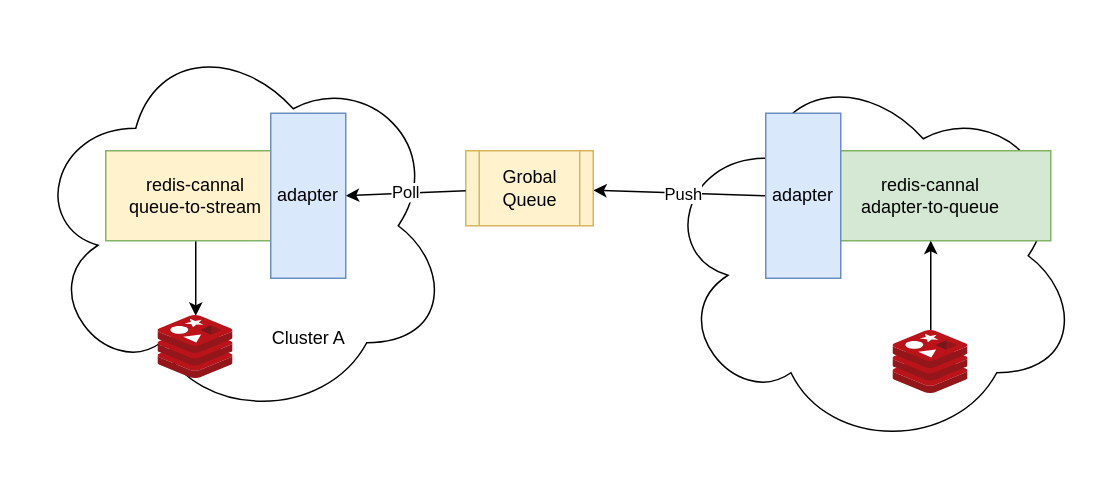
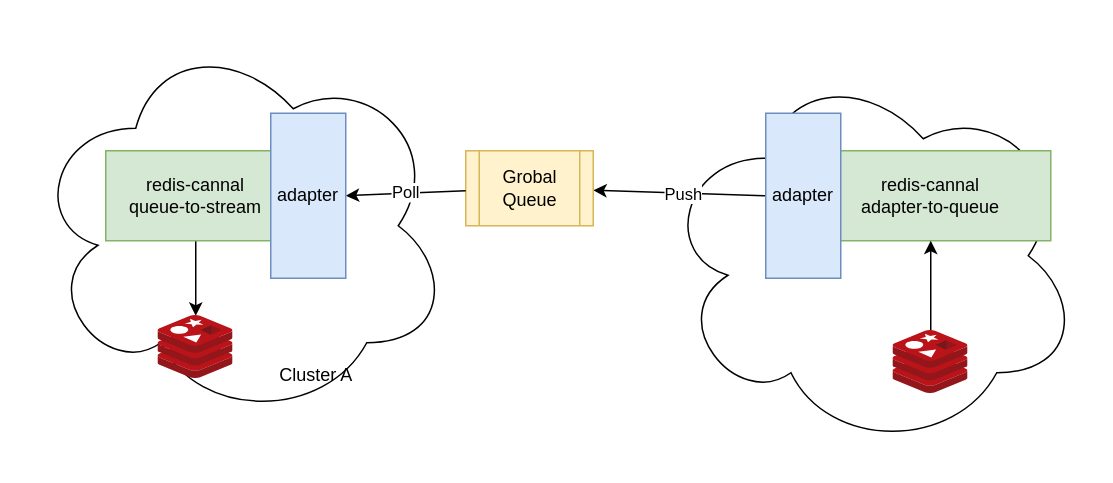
(196, 196) -> (196, 196)
(308, 338) -> (316, 376)
